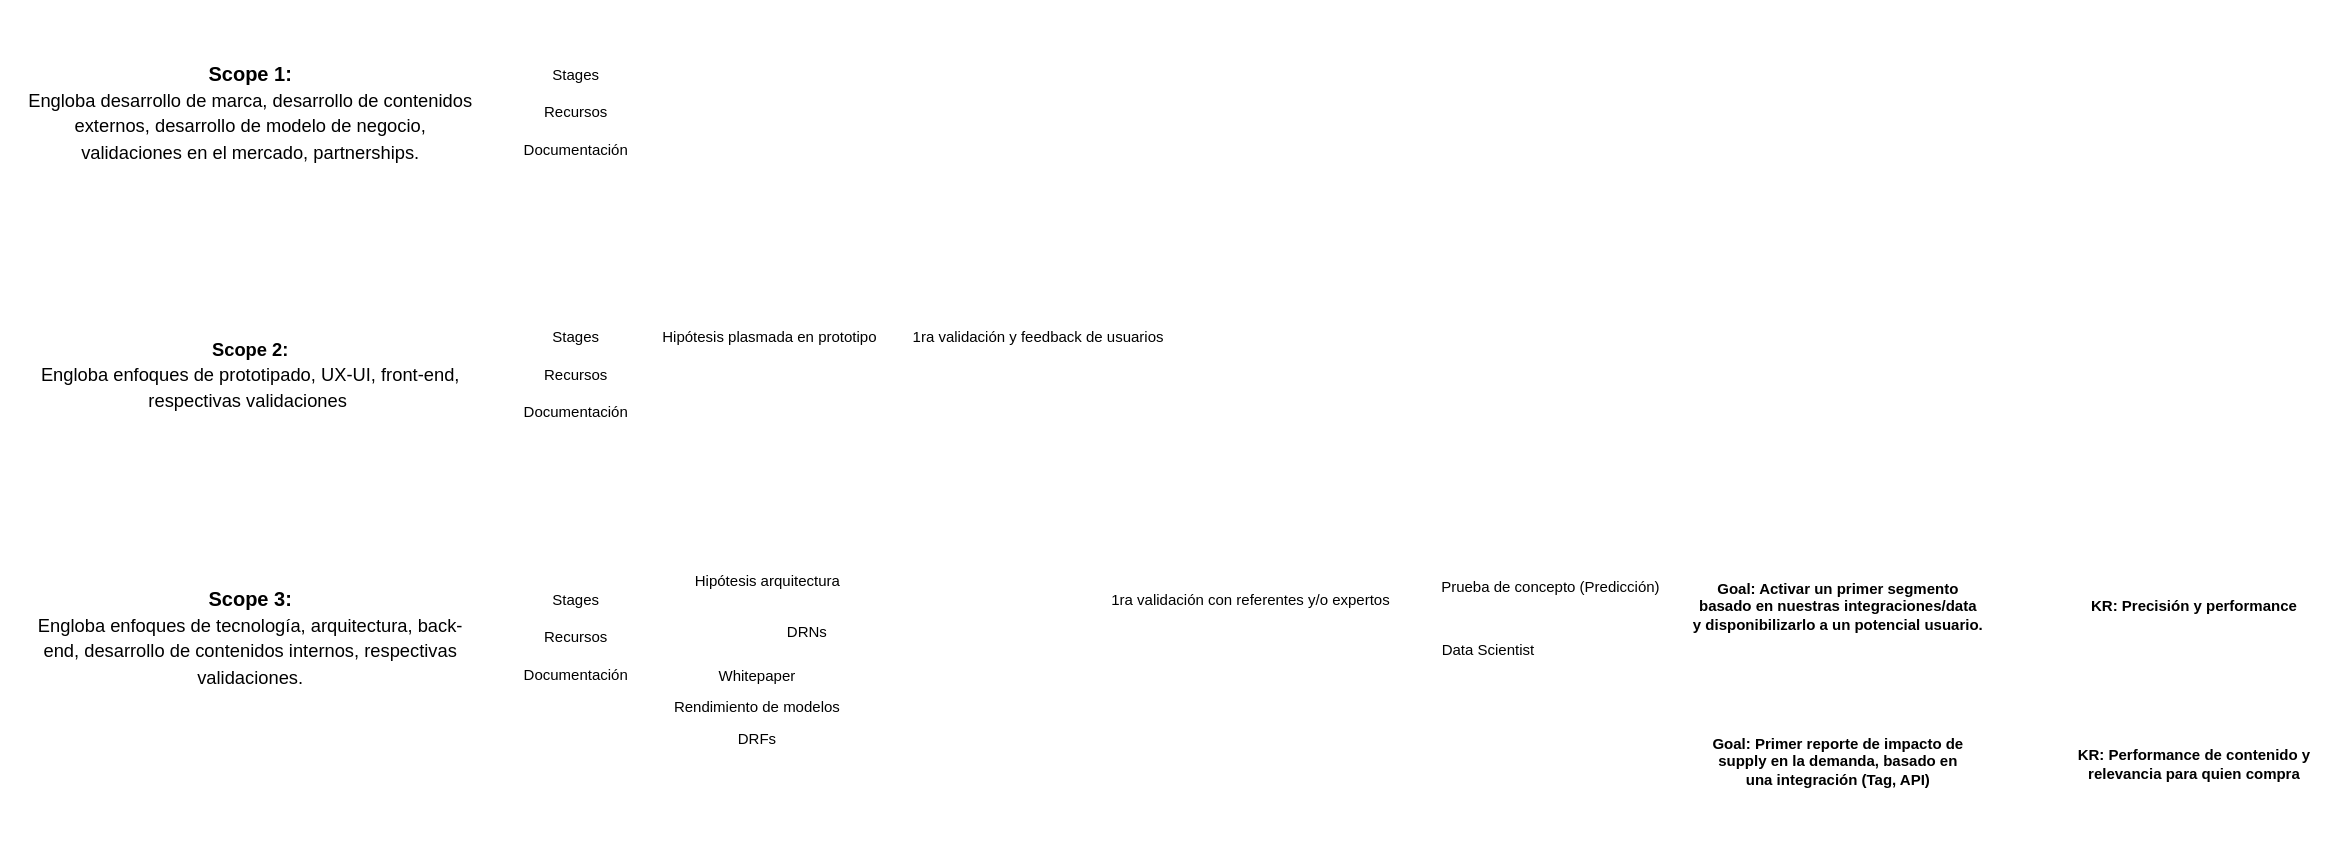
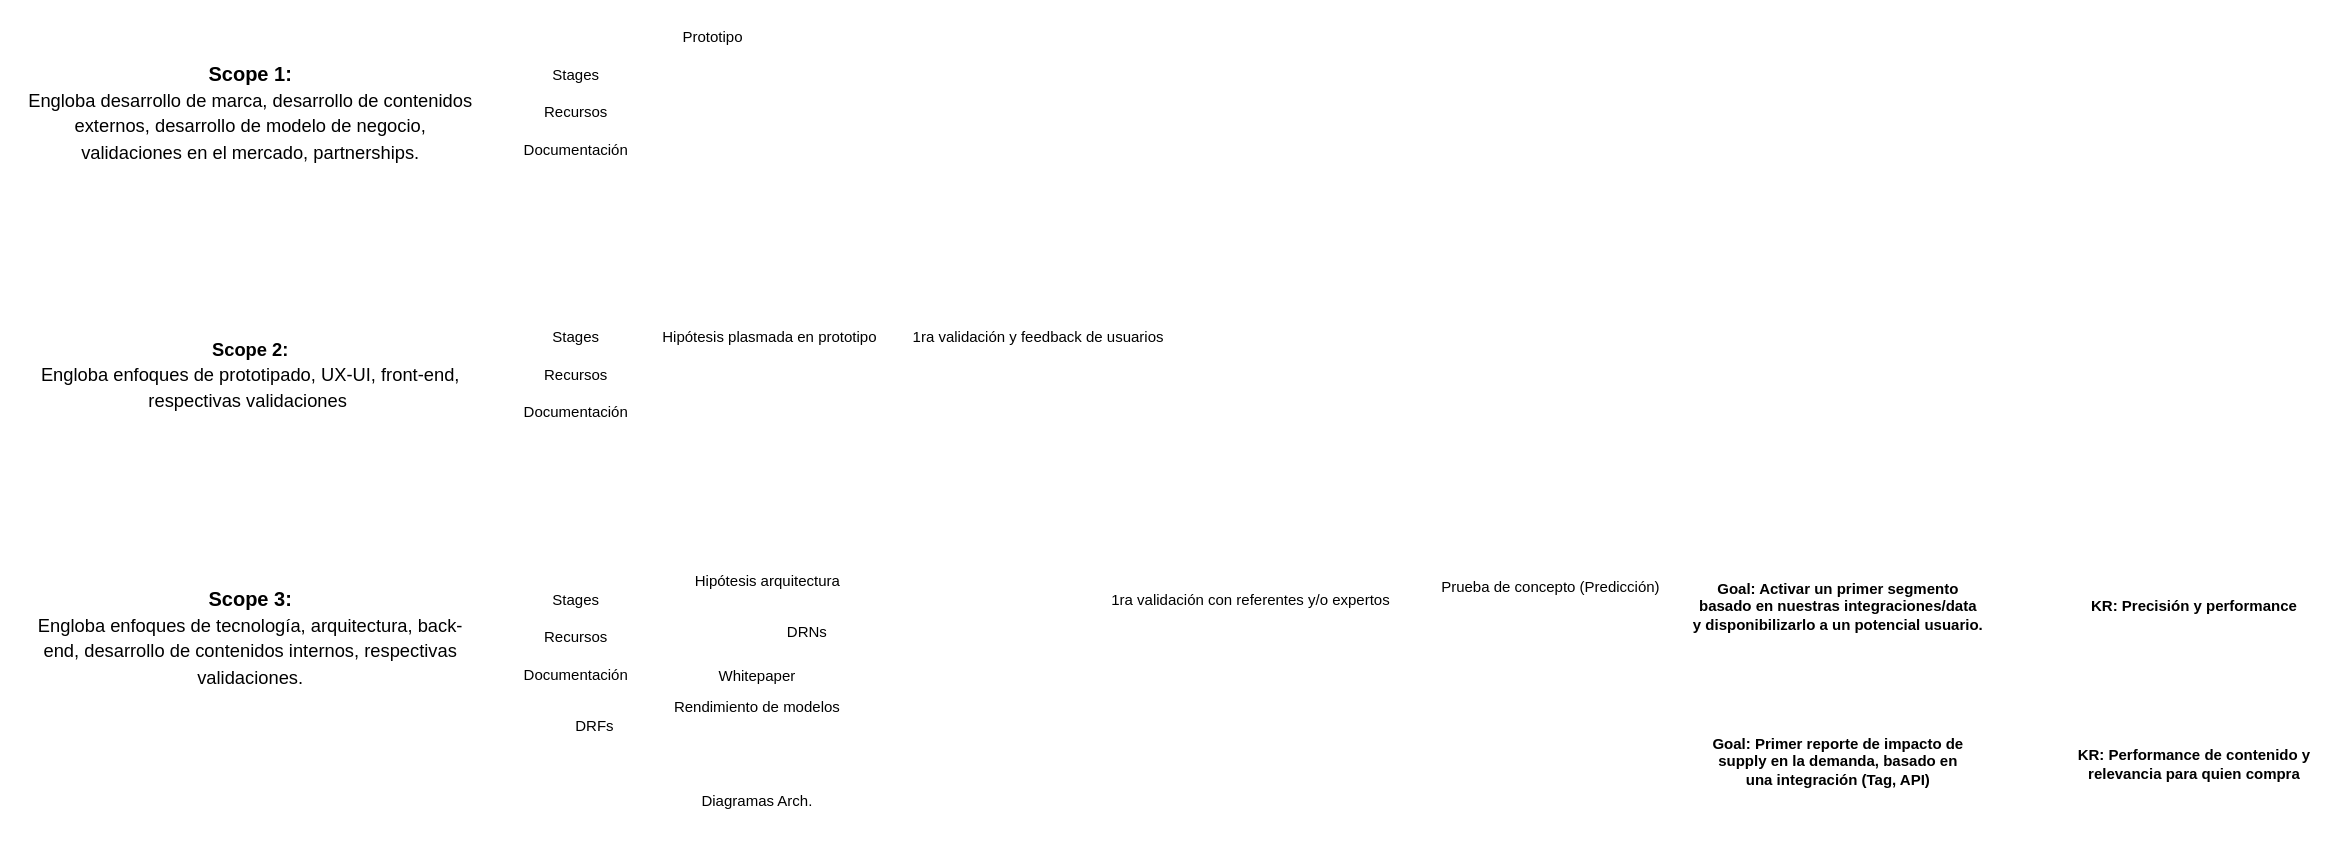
none -> (713, 38)
(1488, 651) -> none
(757, 739) -> (594, 727)
none -> (757, 802)
